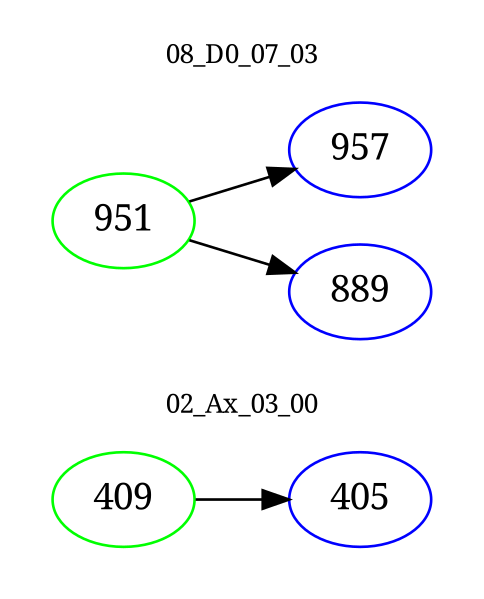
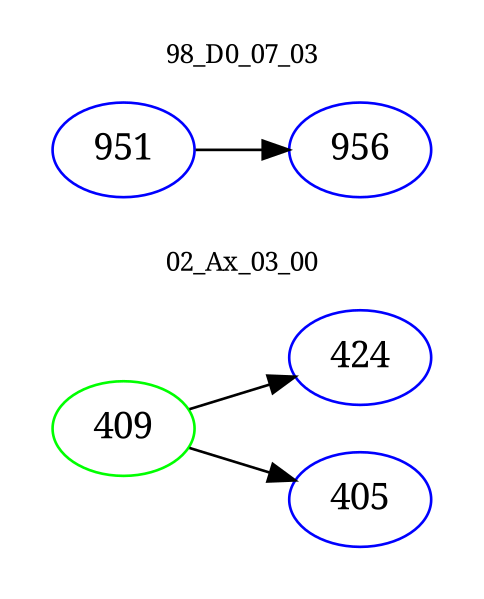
(242, 57) -> (242, 57)
(360, 150) -> (360, 150)
(124, 221) -> (124, 150)
(360, 292) -> none
none -> (360, 358)
